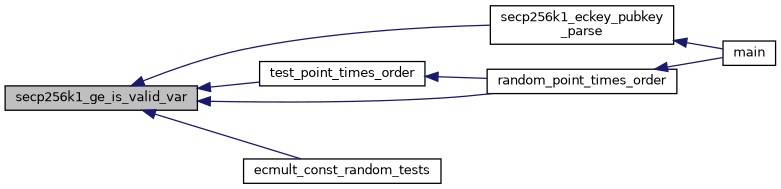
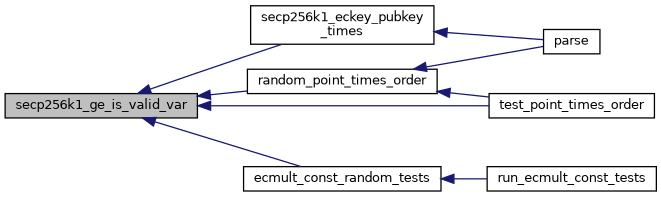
(582, 25) -> (342, 25)
(749, 53) -> (572, 42)
(463, 78) -> (470, 95)
none -> (572, 179)
